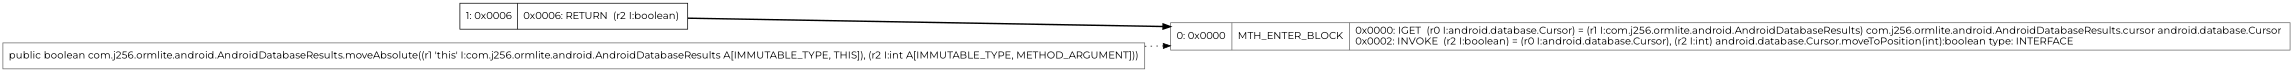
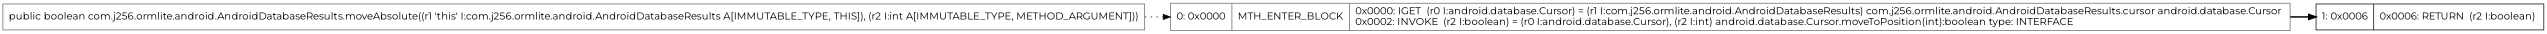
(925, 22) -> (2299, 17)
